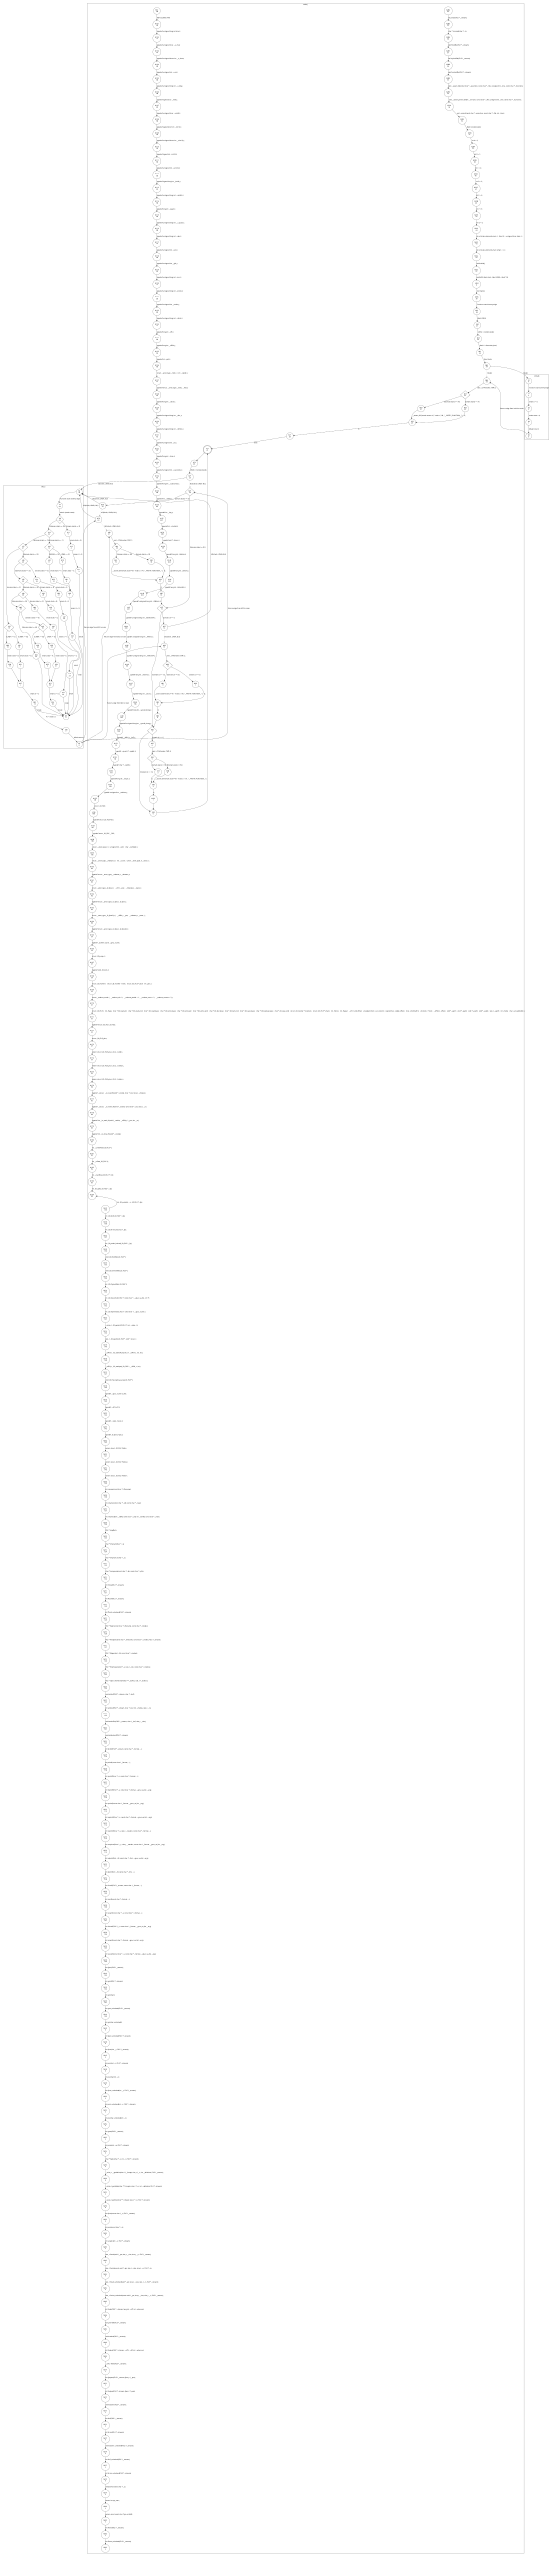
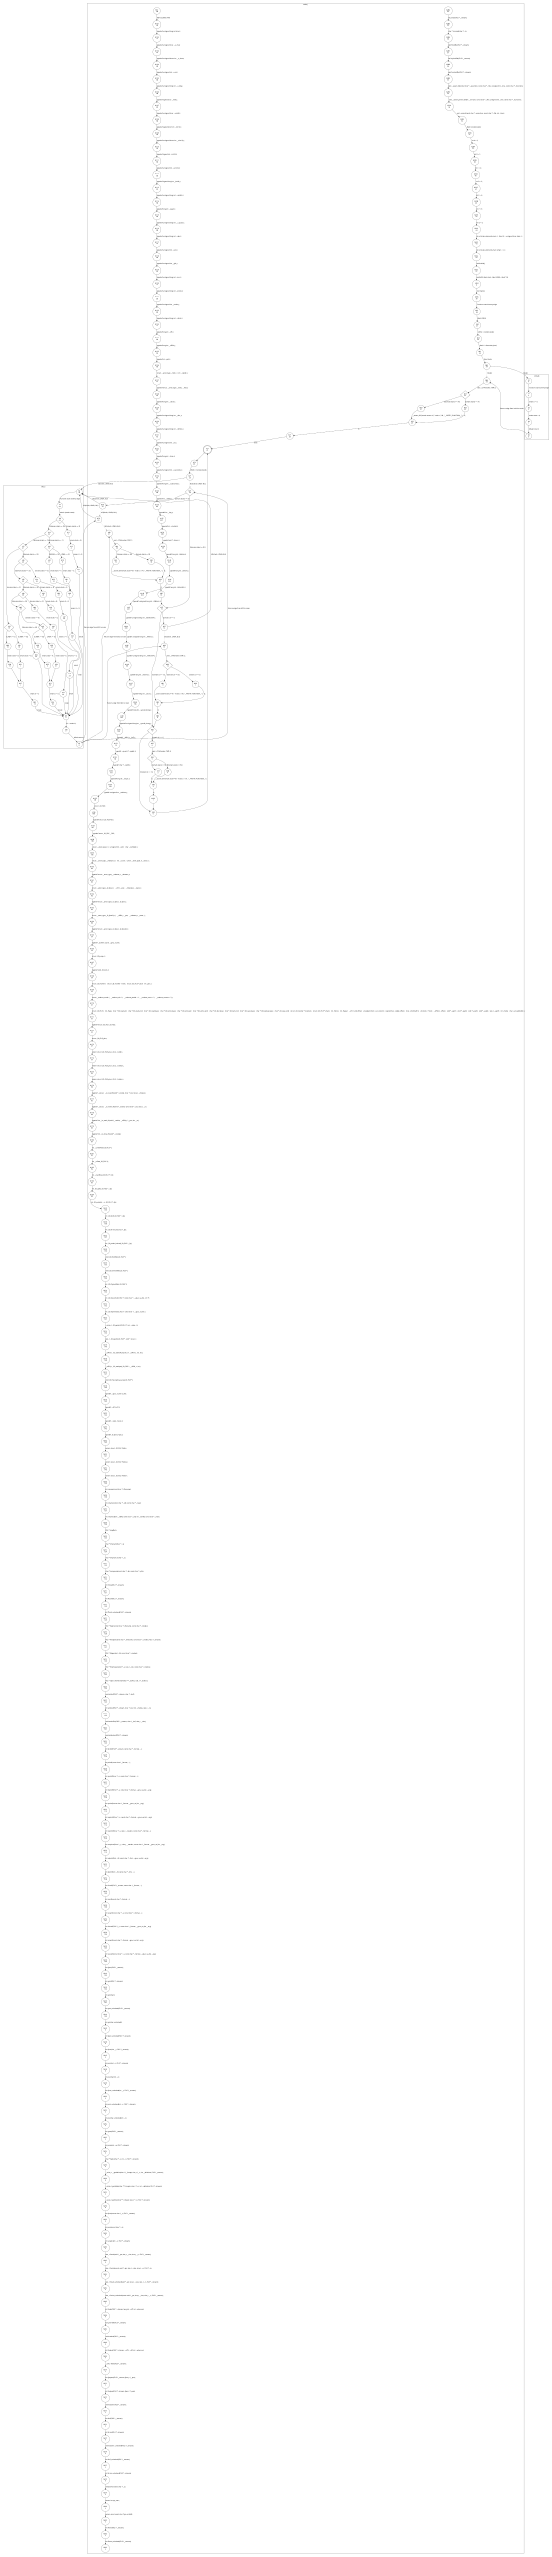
(46, 721) -> (66, 723)
(113, 1199) -> (94, 1206)
